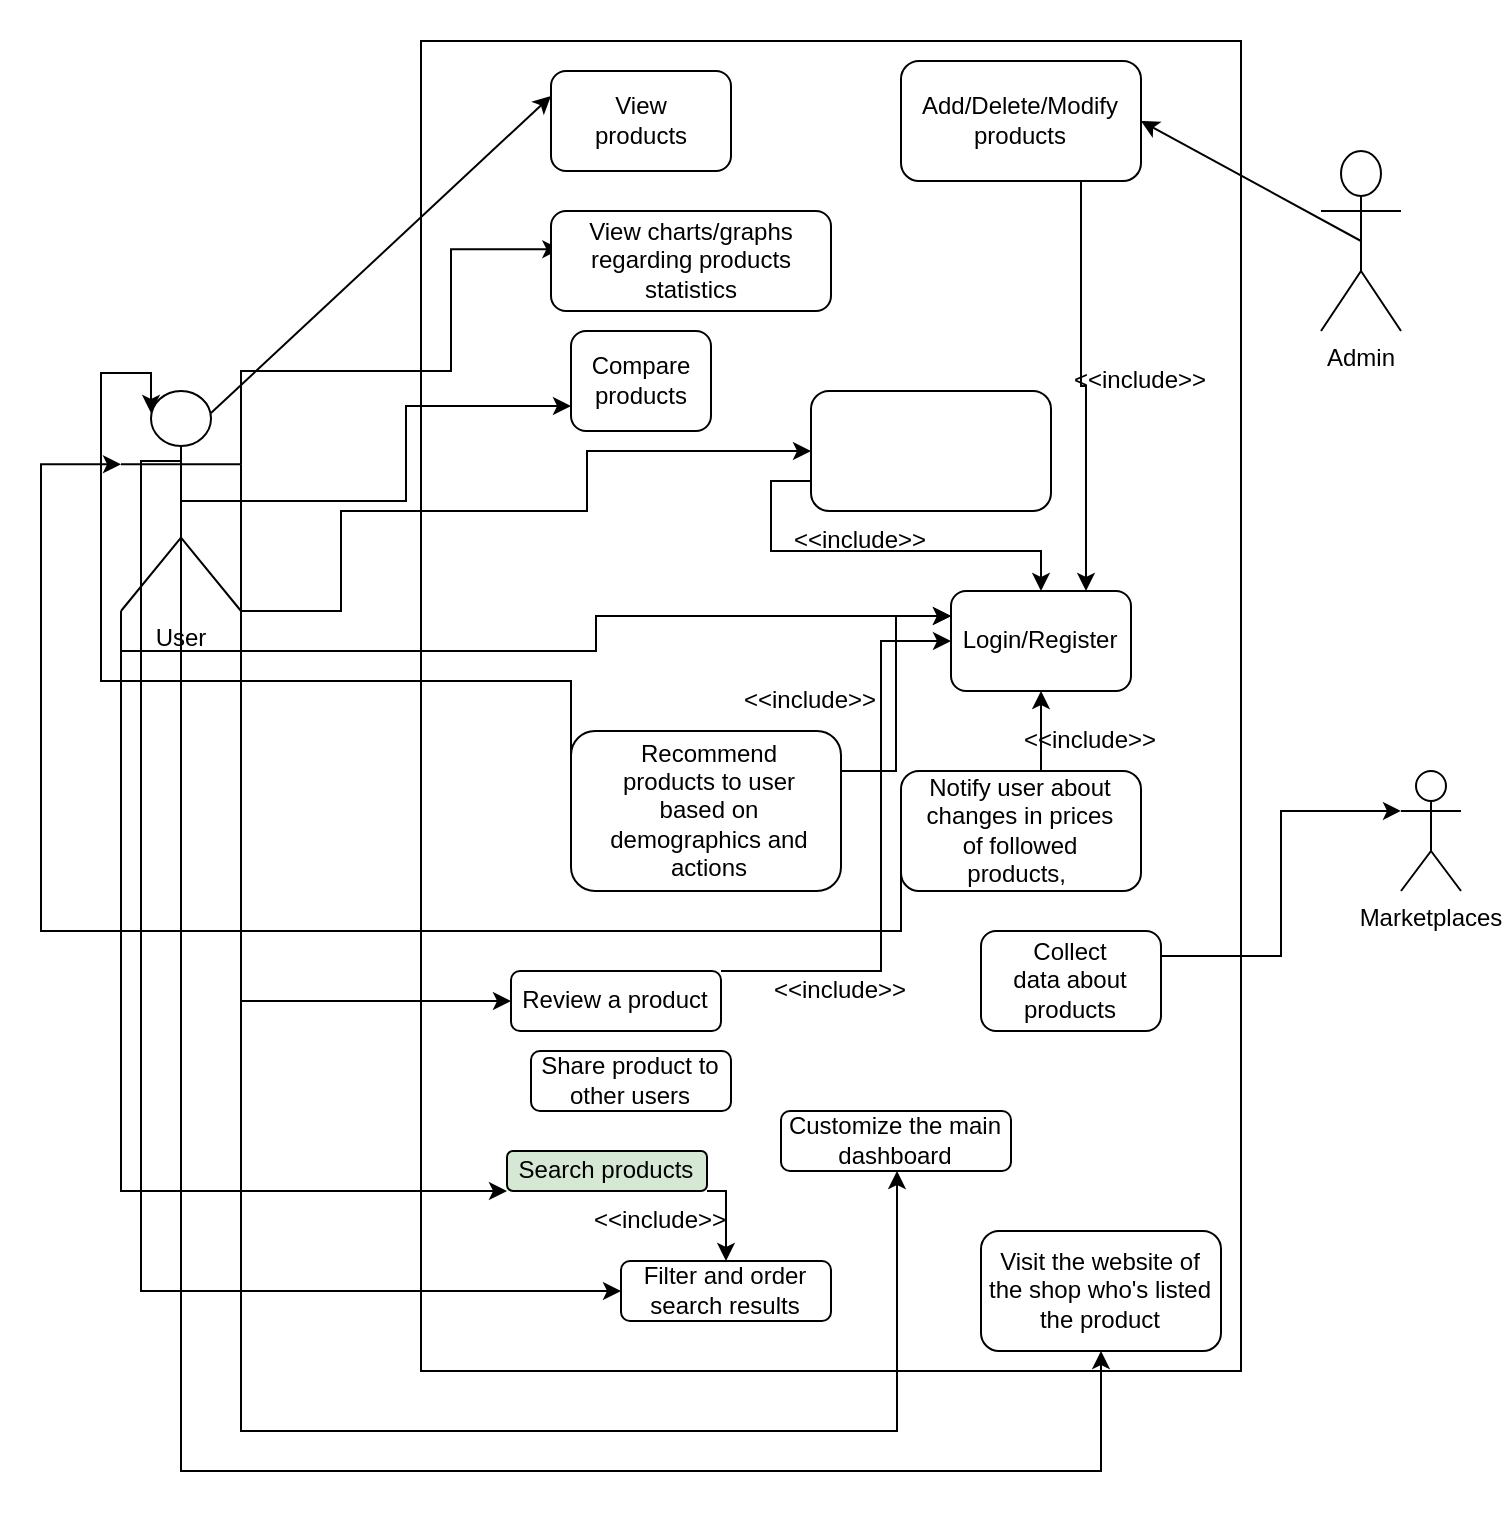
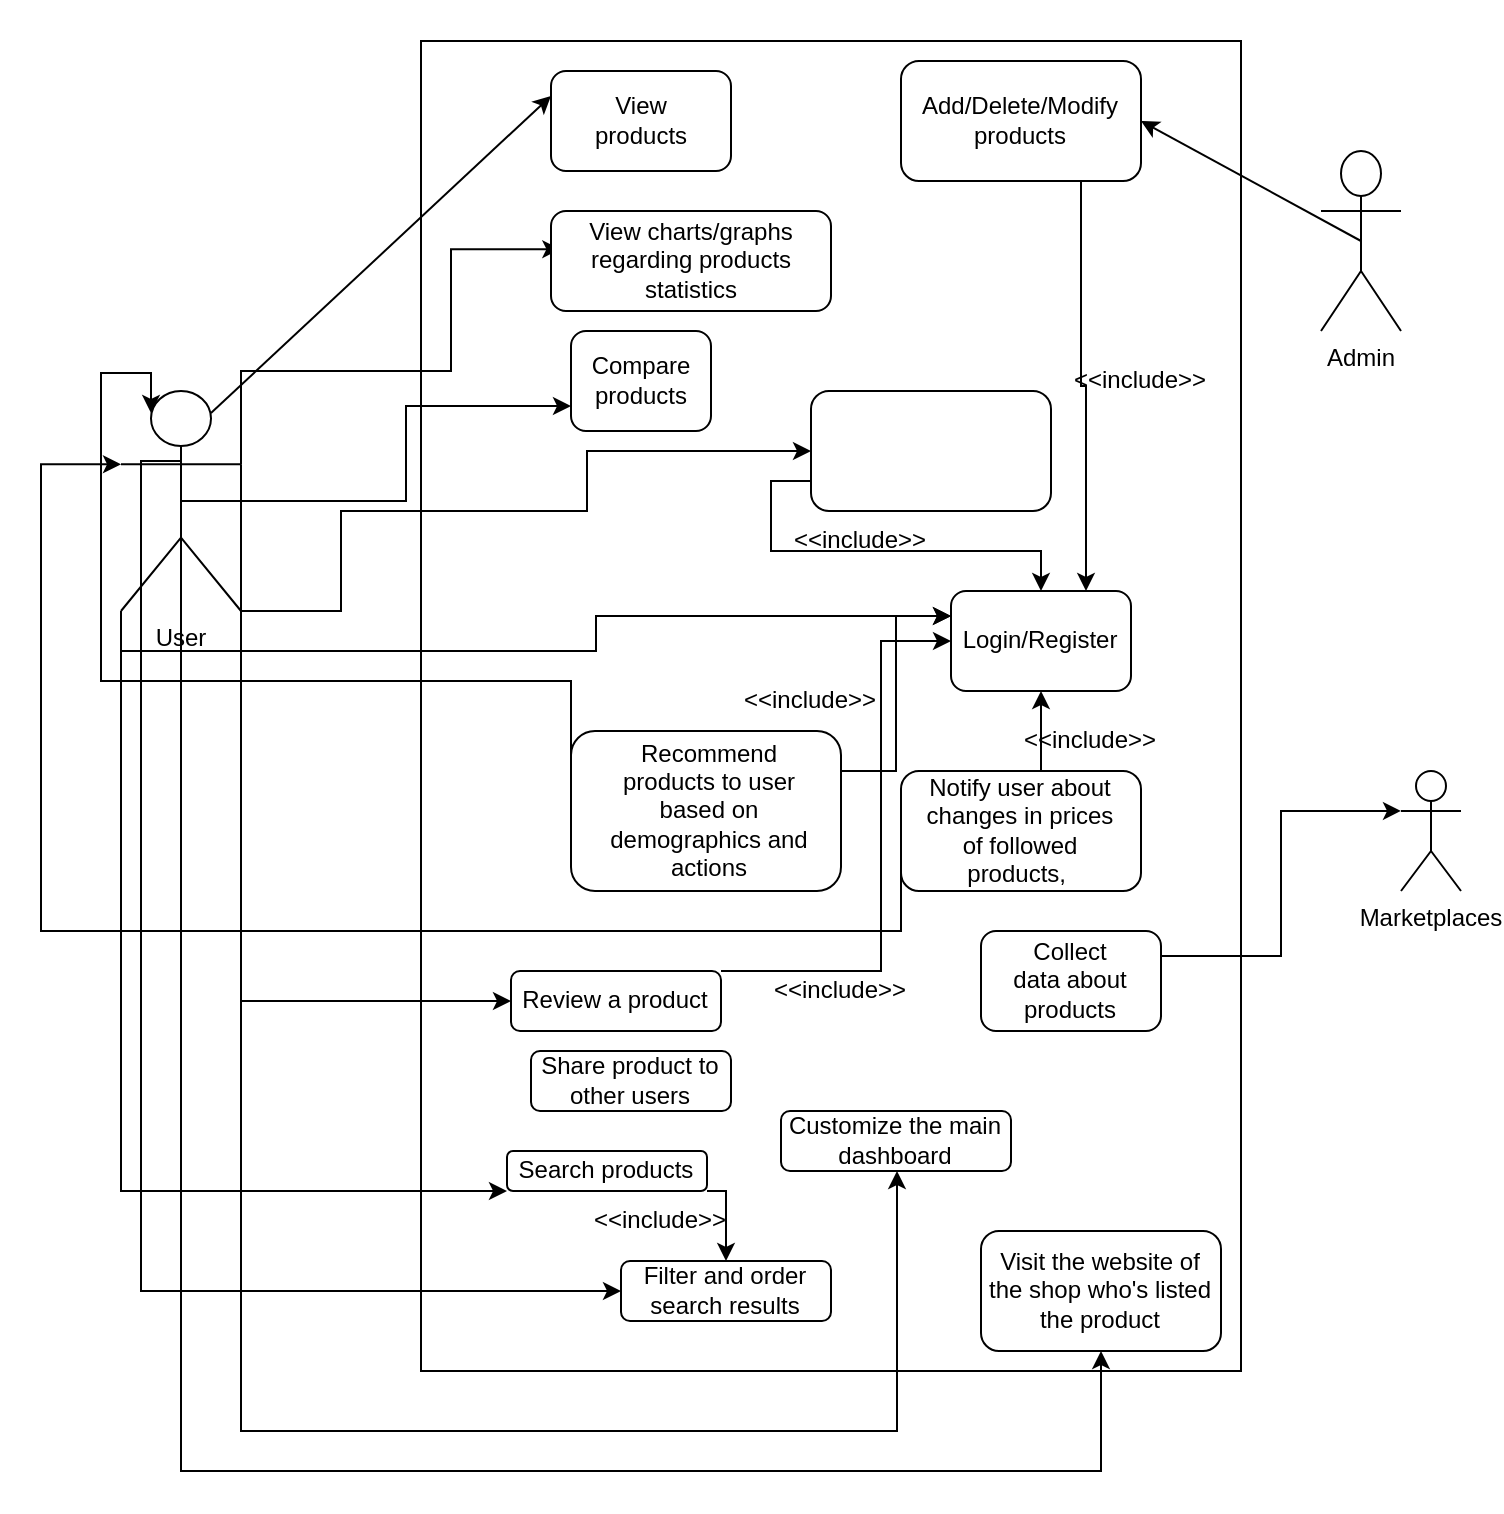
(607, 1171) -> (607, 1171)
